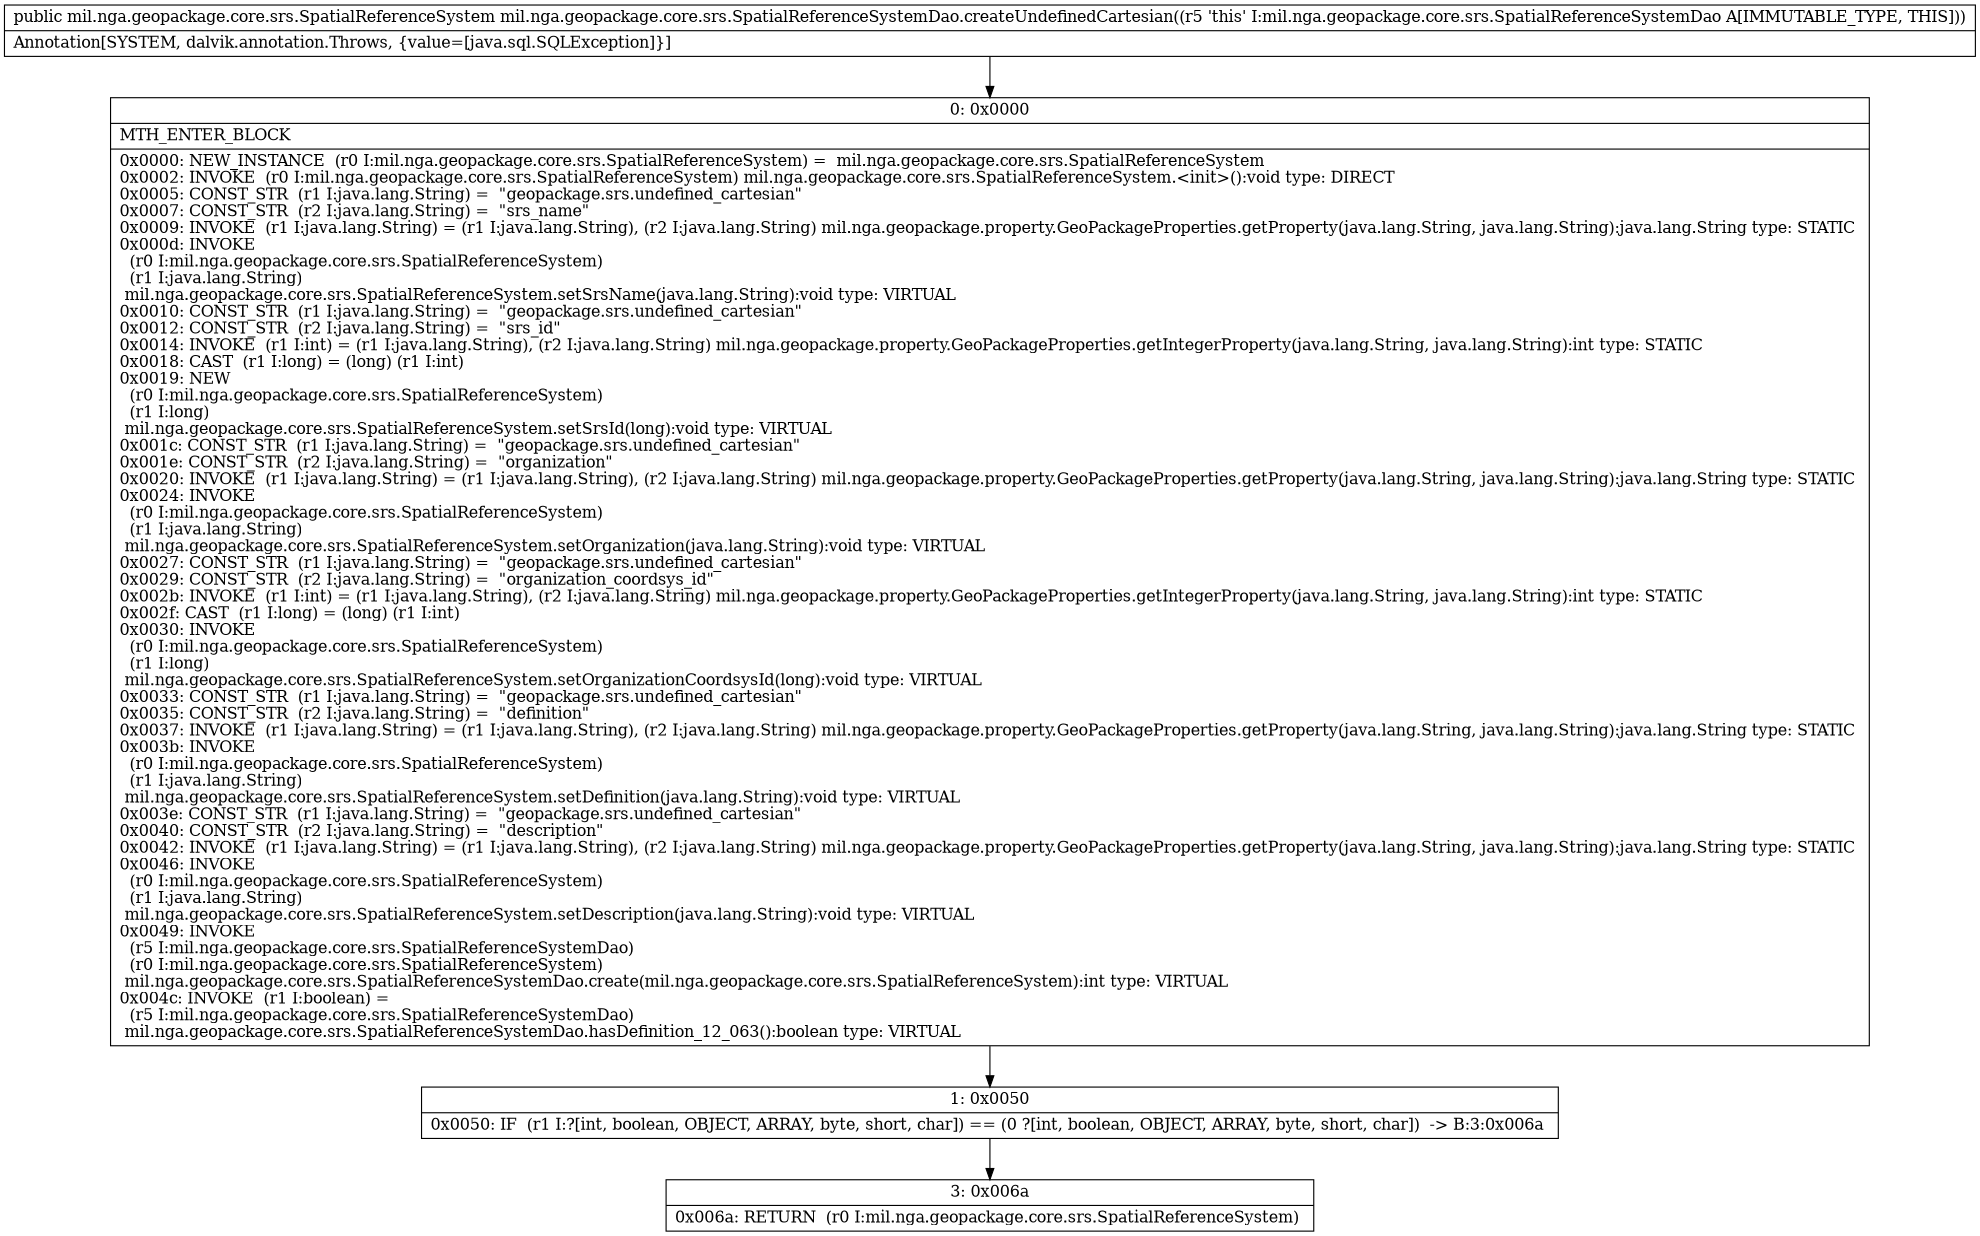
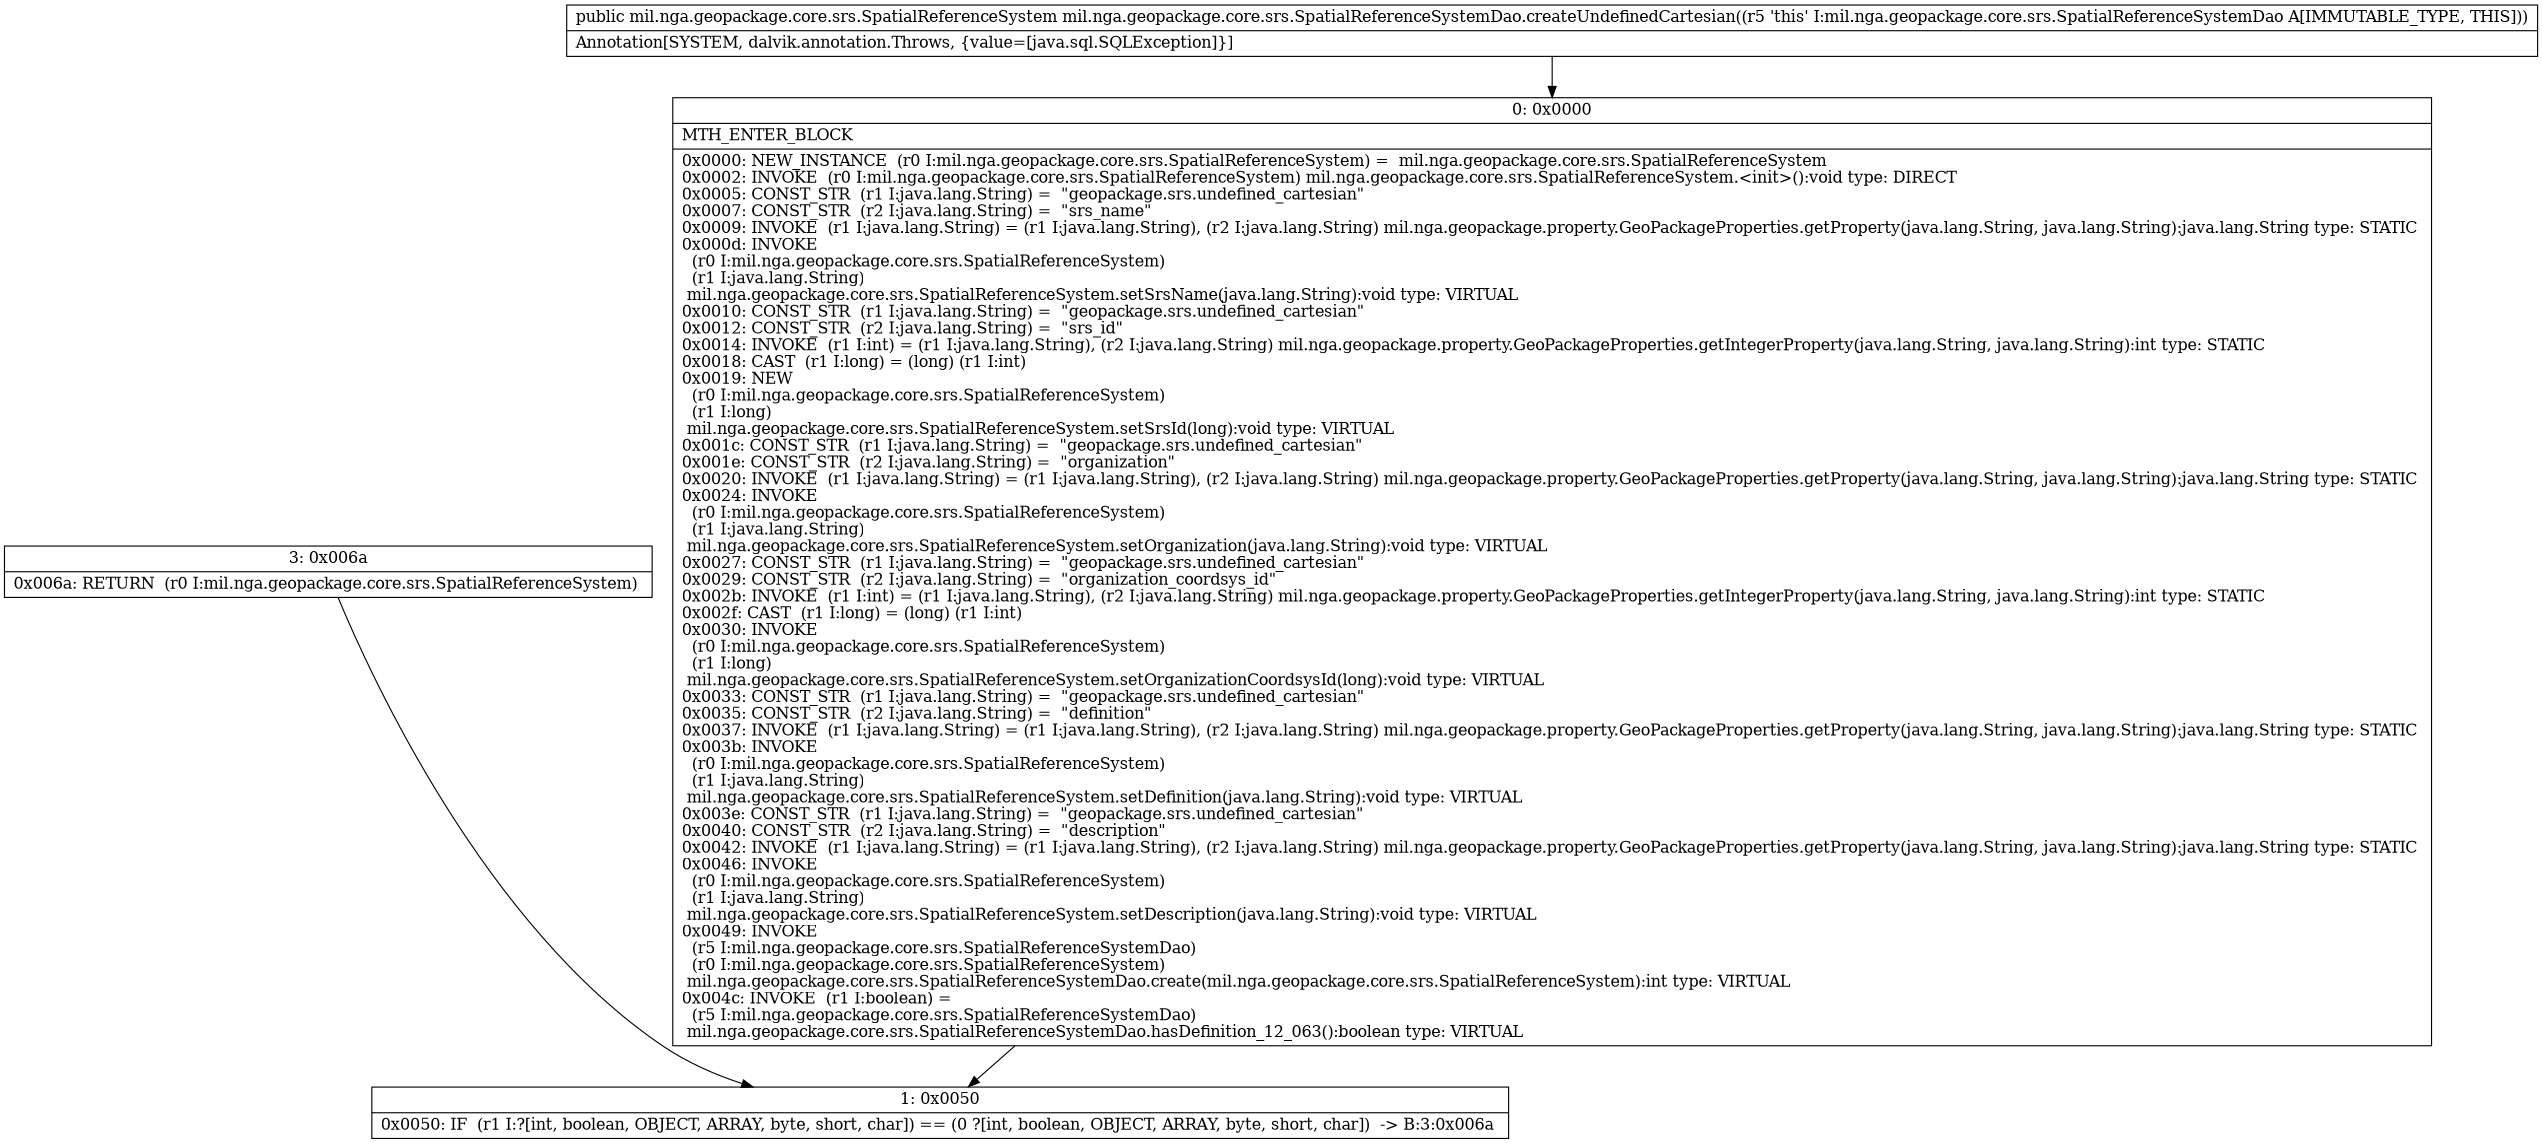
(990, 1153) -> (497, 880)
